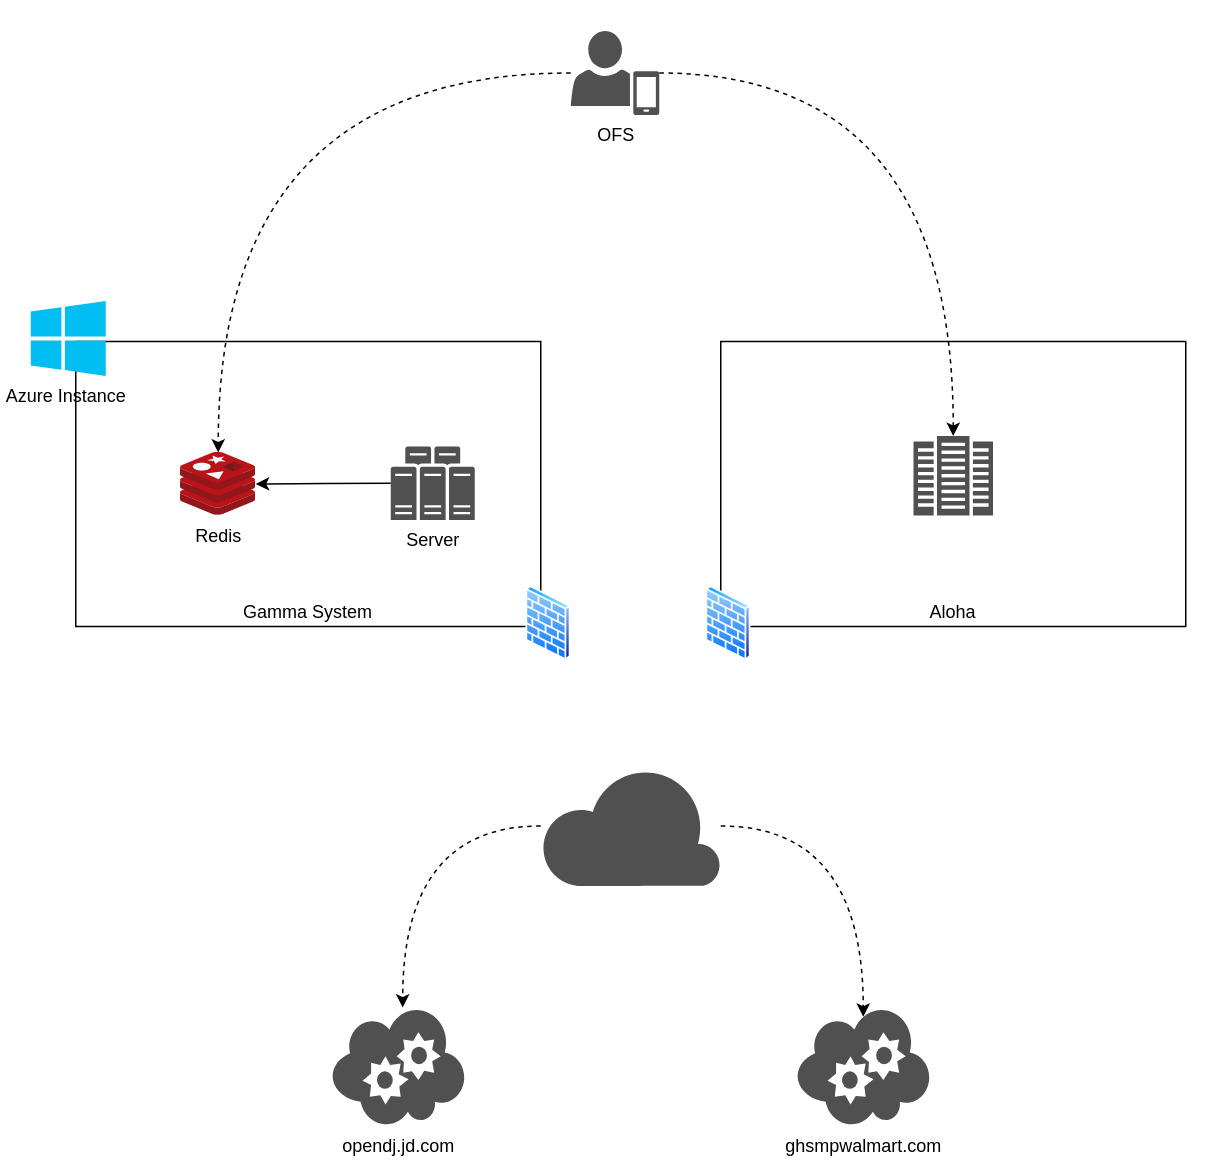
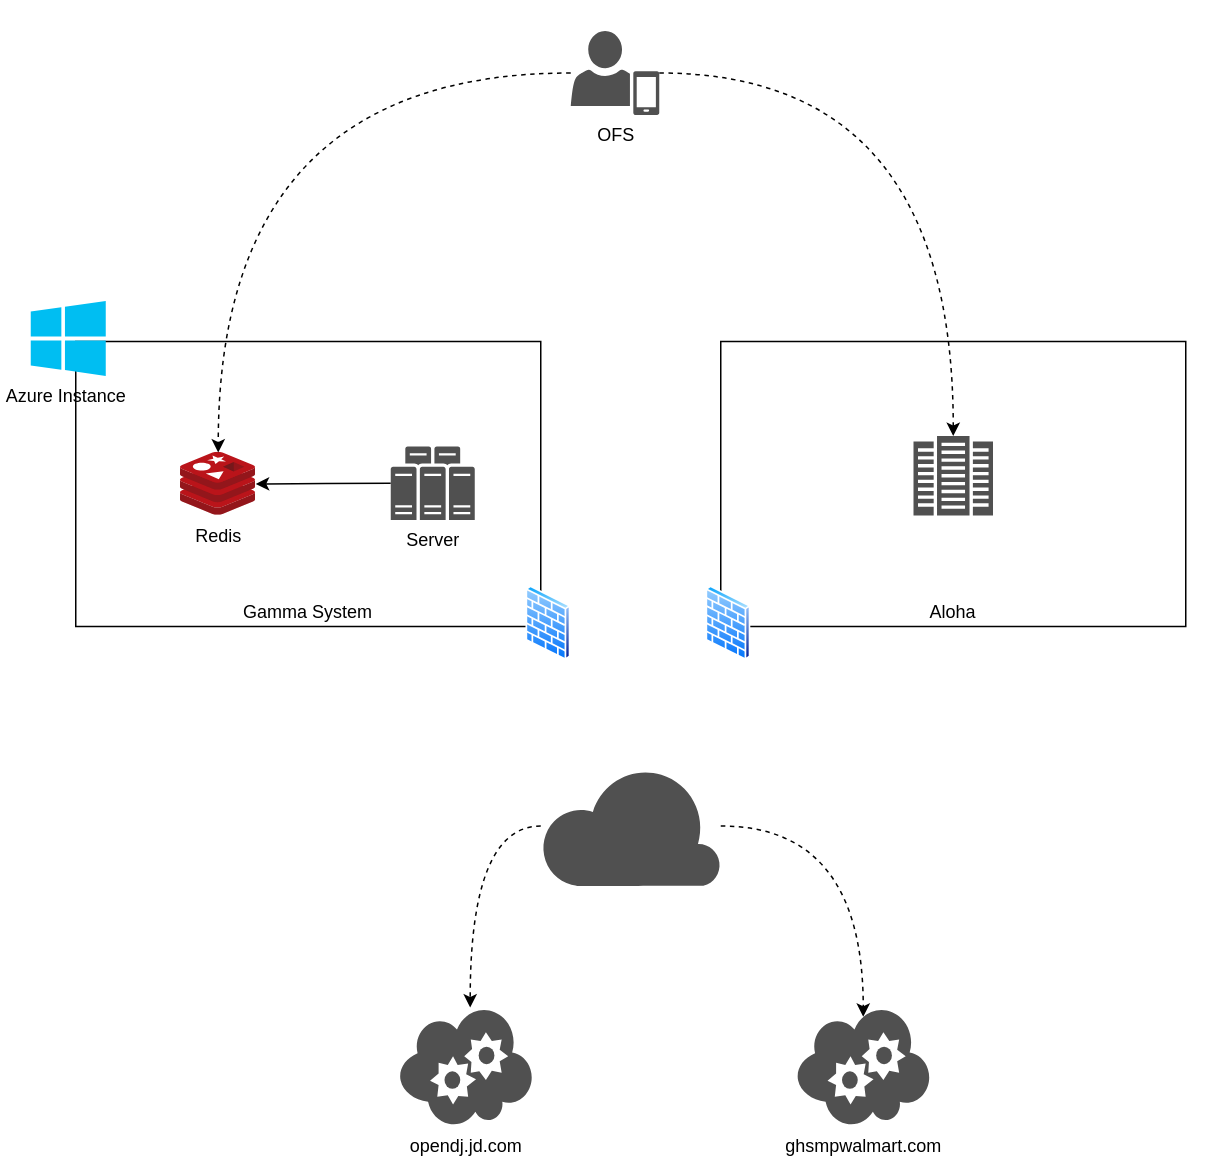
(398, 1066) -> (466, 1066)
